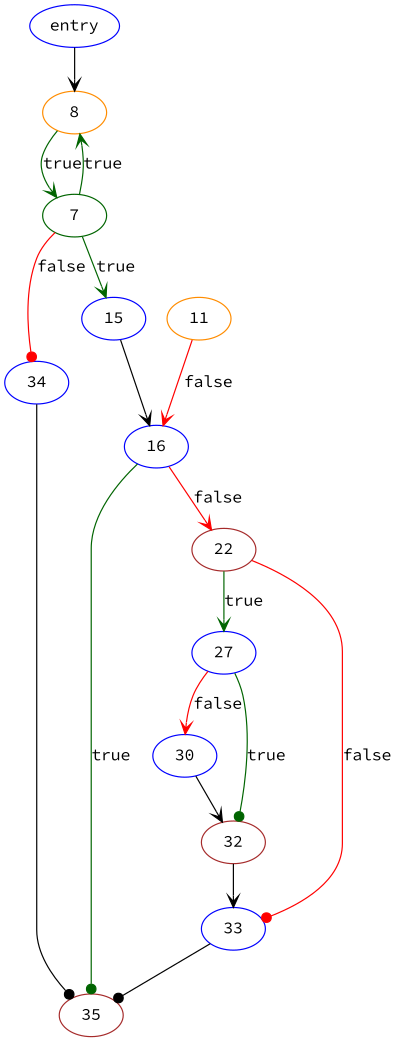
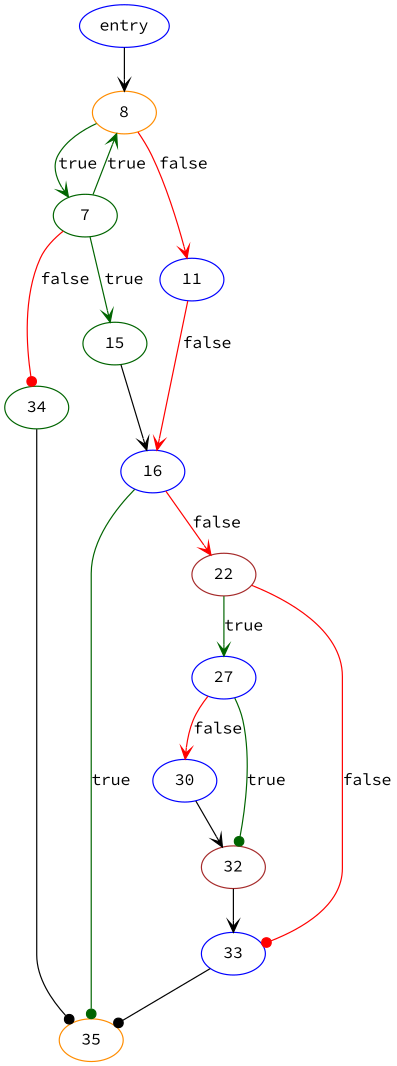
none -> (165, 188)
(114, 319) -> (115, 344)
(199, 319) -> (192, 280)
(37, 383) -> (37, 408)
(91, 1015) -> (91, 1040)
